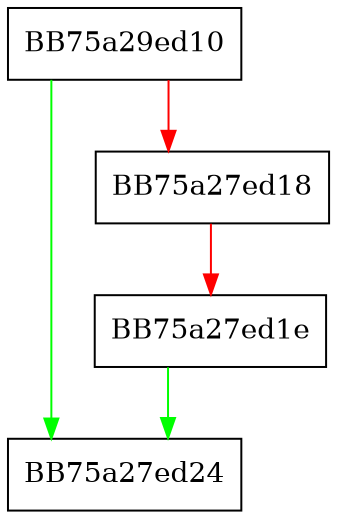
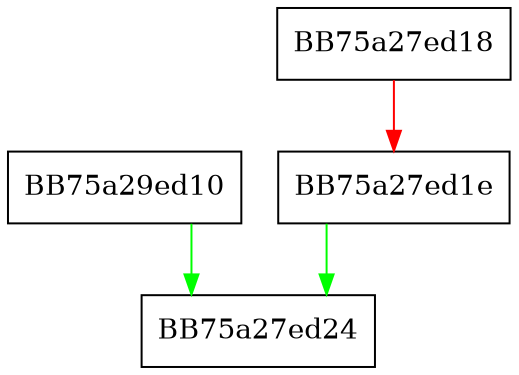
(169, 105) -> none
